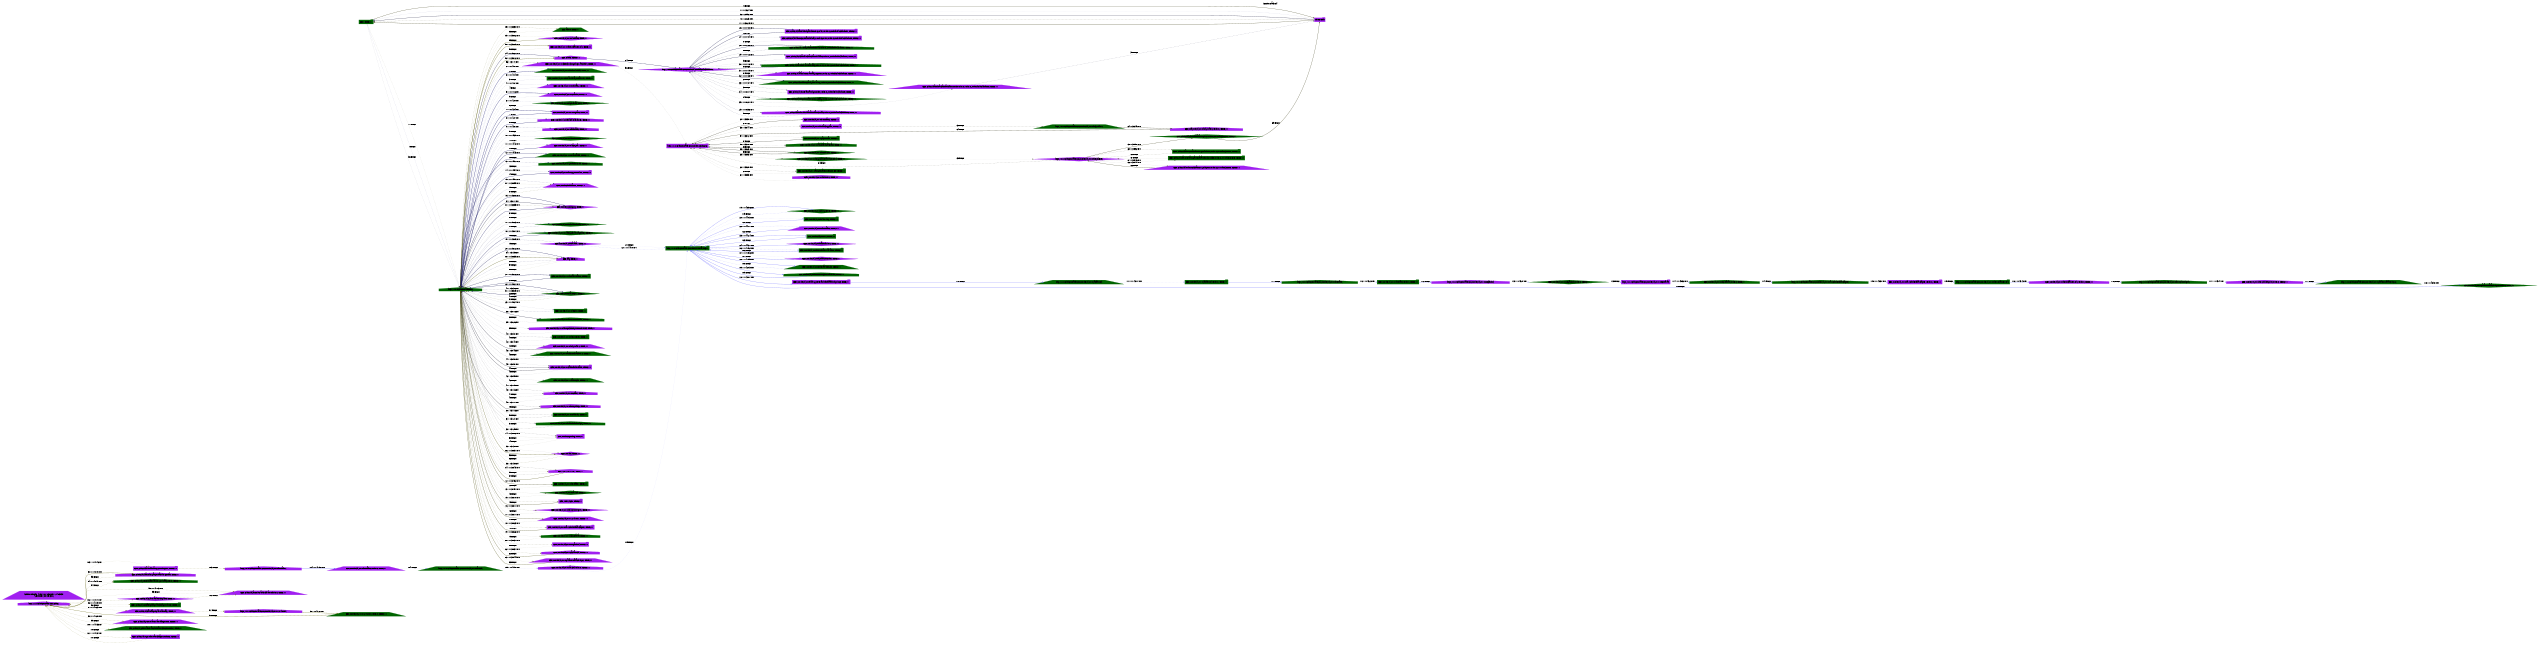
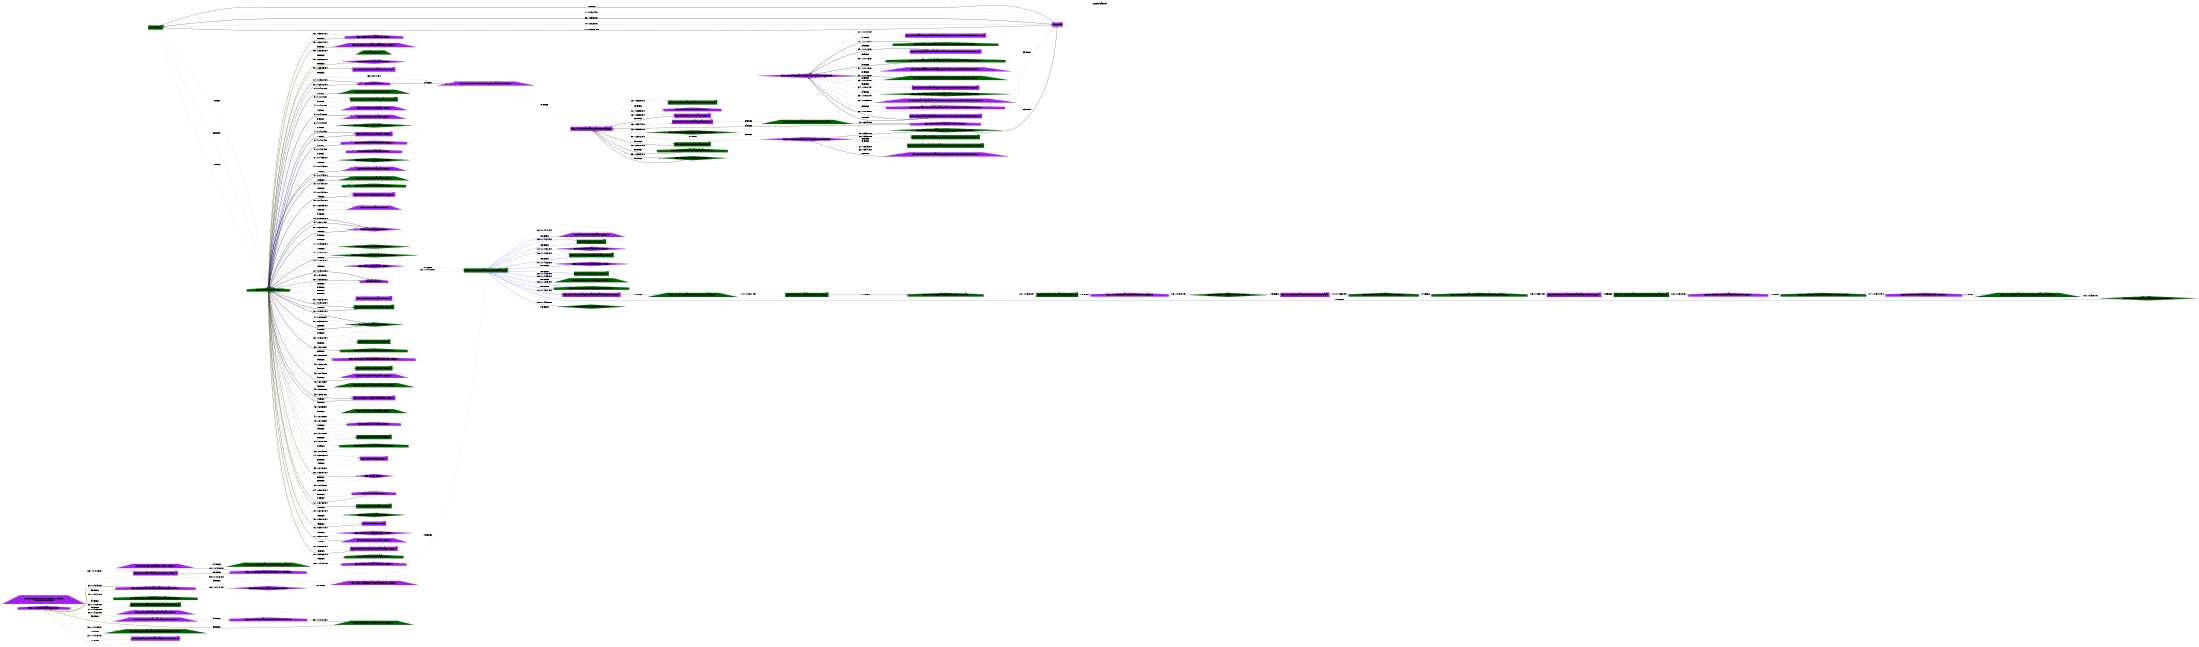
(631, 62) -> (418, 84)
(629, 68) -> (544, 105)
(1206, 129) -> (946, 124)
(571, 406) -> none
(201, 569) -> (203, 573)
(318, 569) -> (219, 569)
(98, 601) -> (212, 588)
(205, 611) -> (209, 620)
